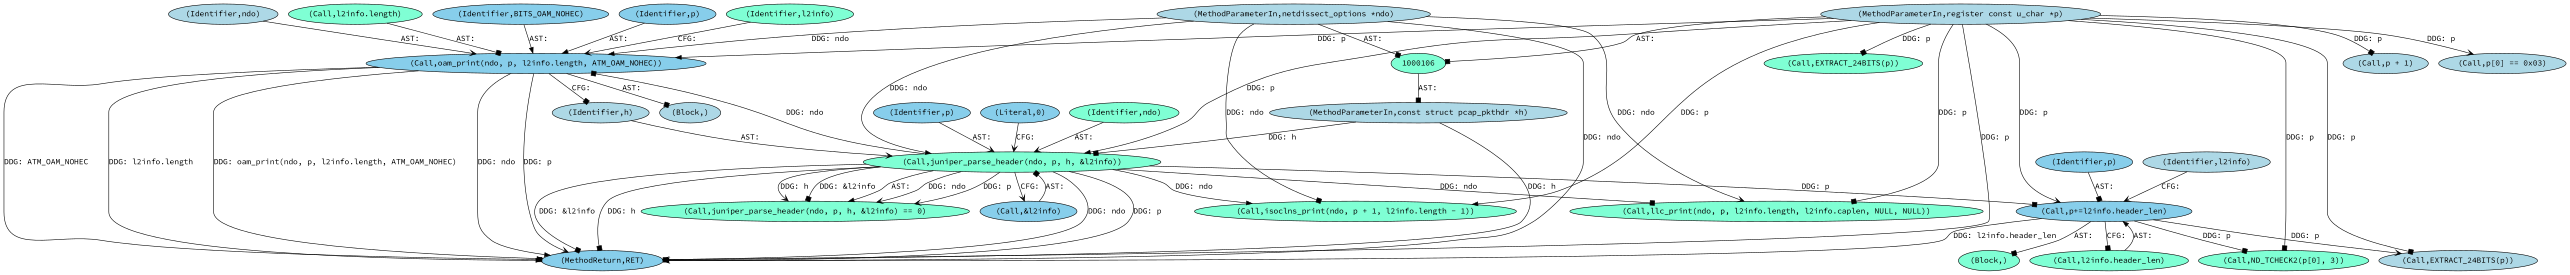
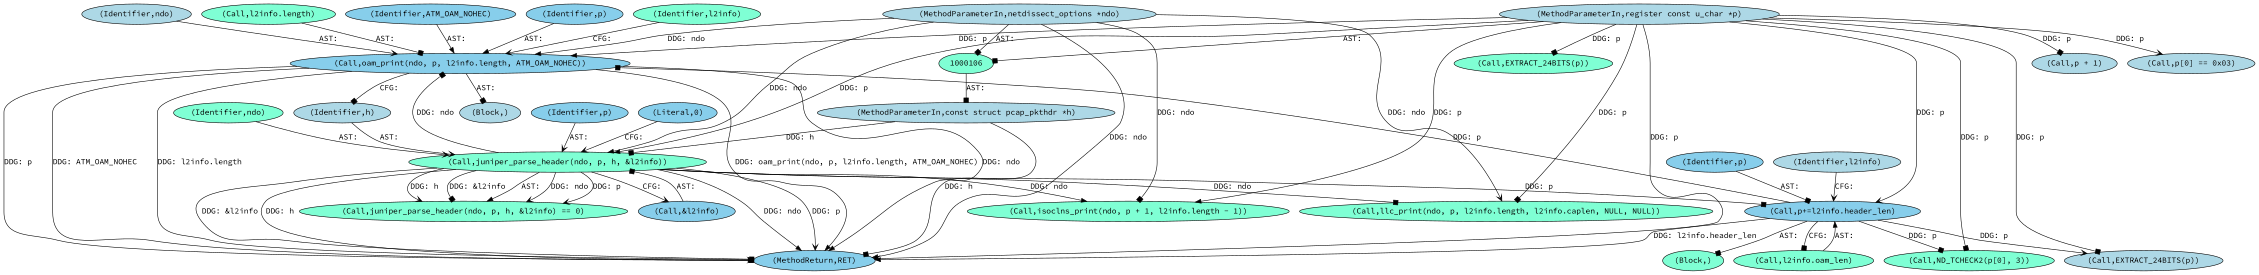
(521, 14) -> (431, 14)
none -> (1209, 104)
(2109, 261) -> (1804, 261)
